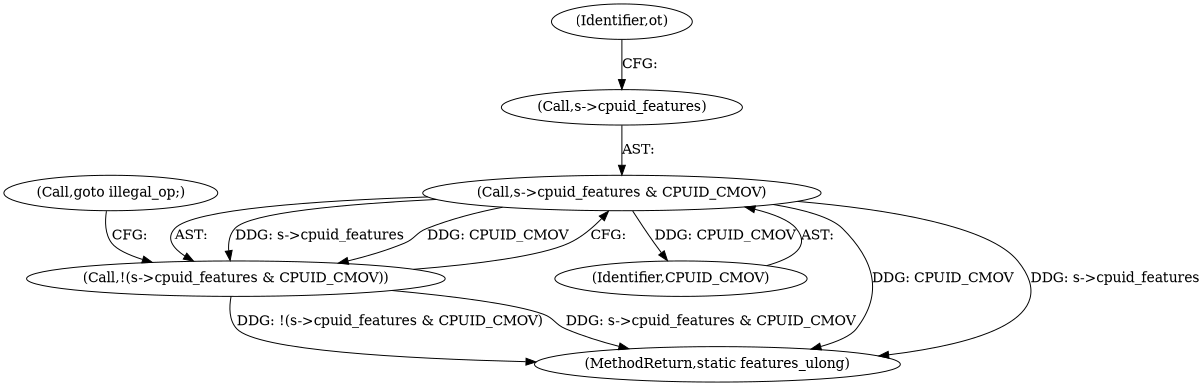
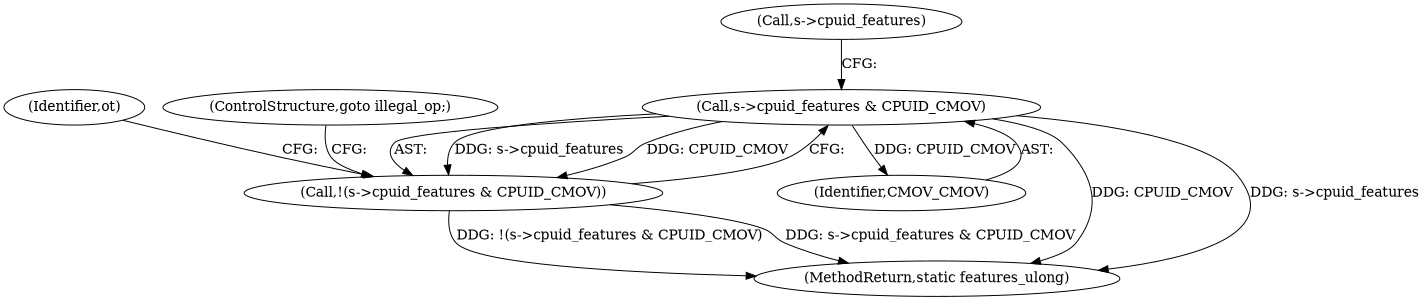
(622, 60) -> (243, 149)
(641, 150) -> (862, 64)
(111, 193) -> (330, 107)
(681, 279) -> (902, 193)
